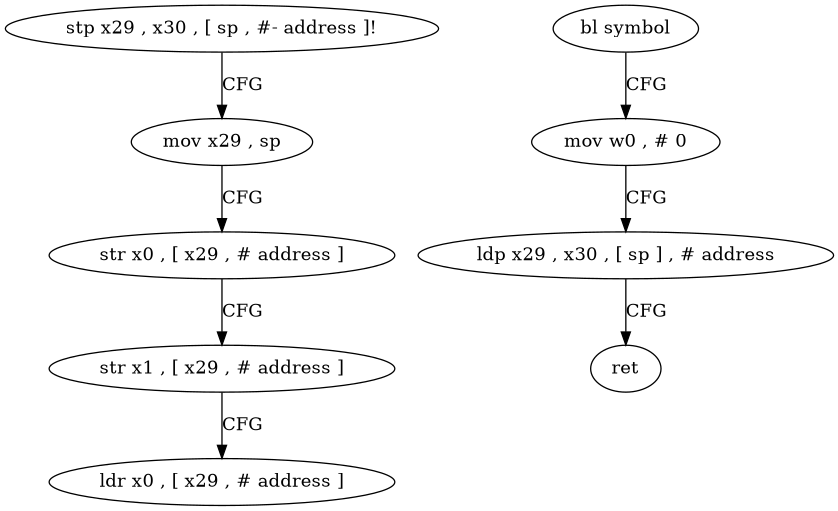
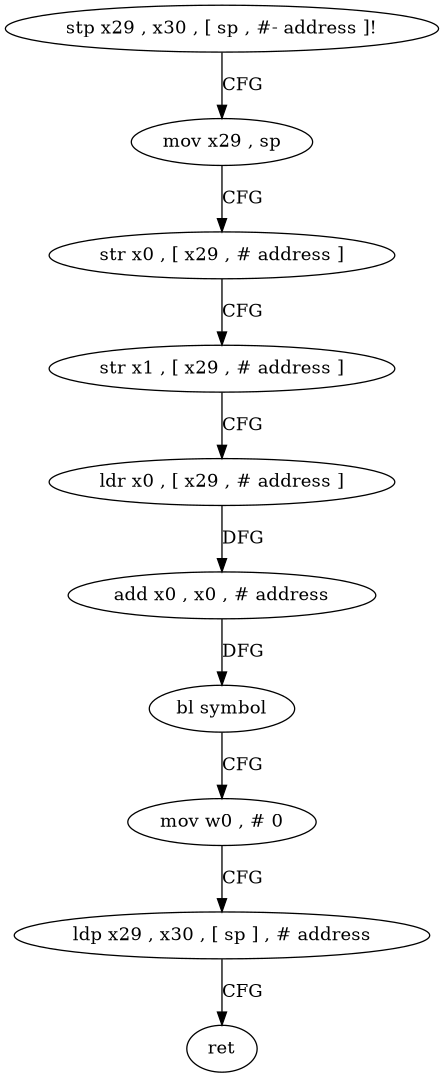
none -> (222, 595)
